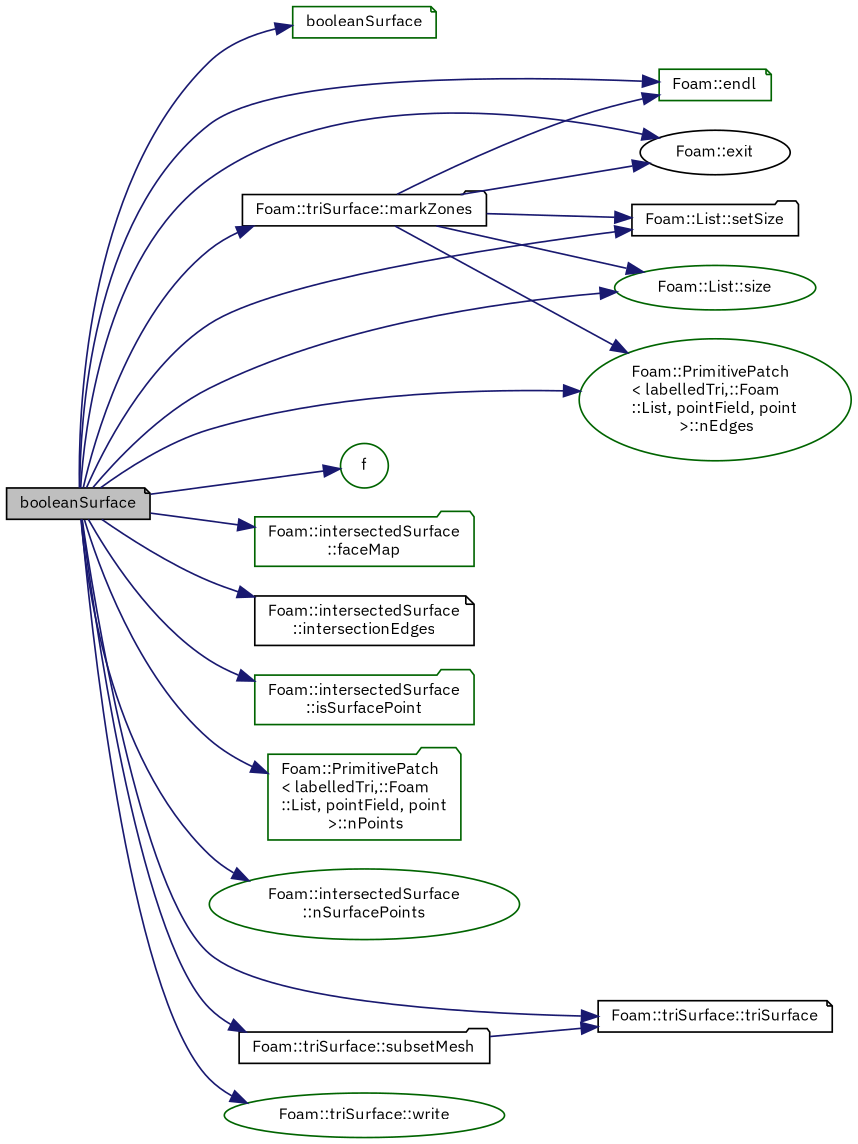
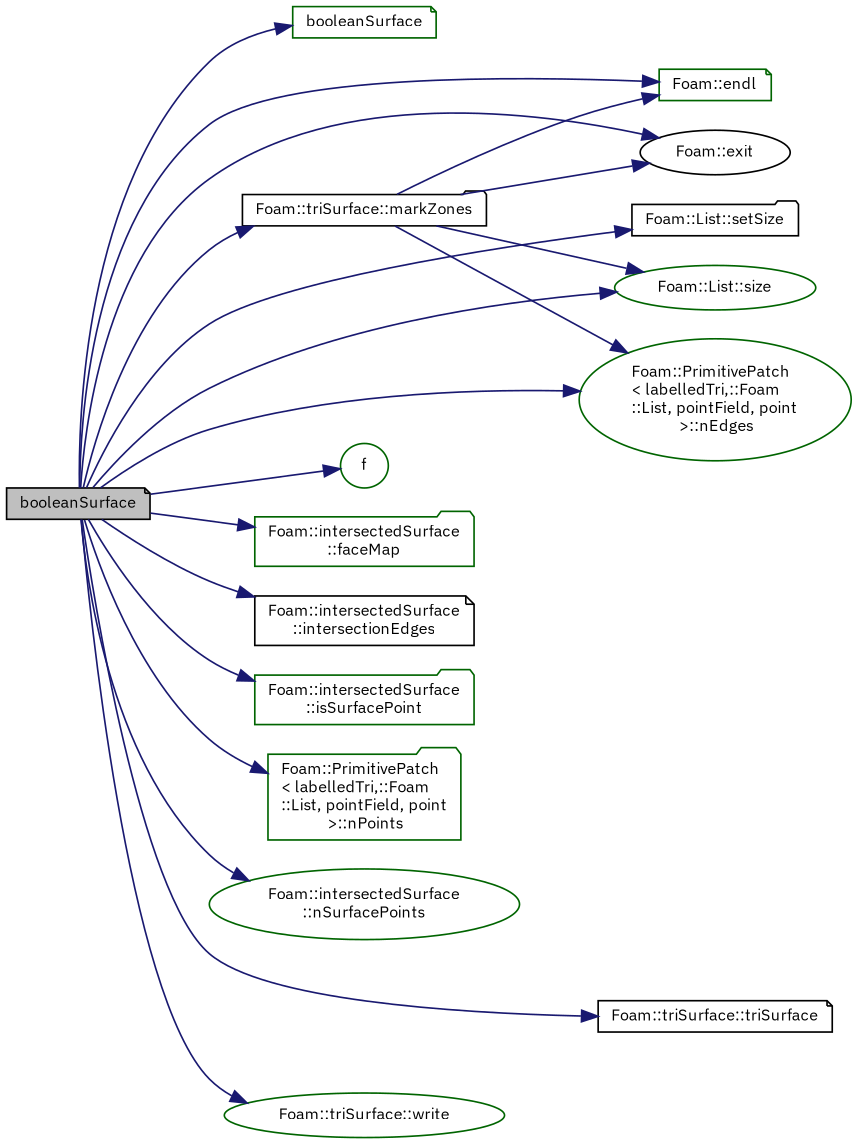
(551, 215) -> none
(364, 1048) -> none
